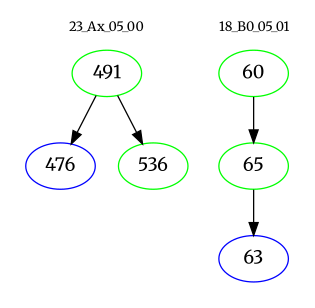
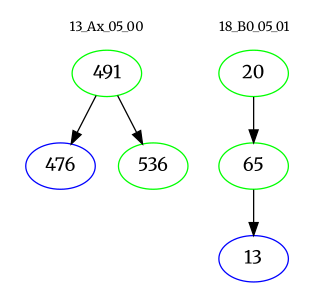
(107, 28) -> (107, 28)
(254, 73) -> (254, 73)
(254, 259) -> (254, 259)
